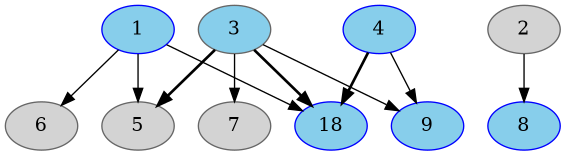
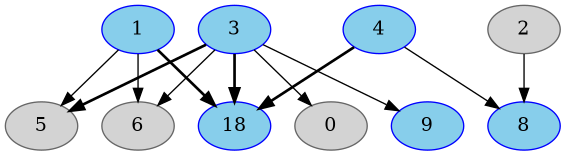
(235, 29) -> (235, 29)
none -> (192, 72)
(400, 72) -> (446, 74)
(225, 73) -> (180, 72)
(235, 126) -> (331, 126)
